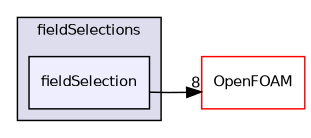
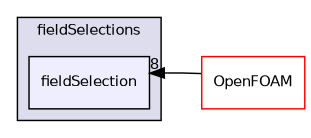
(170, 93) -> (183, 73)
